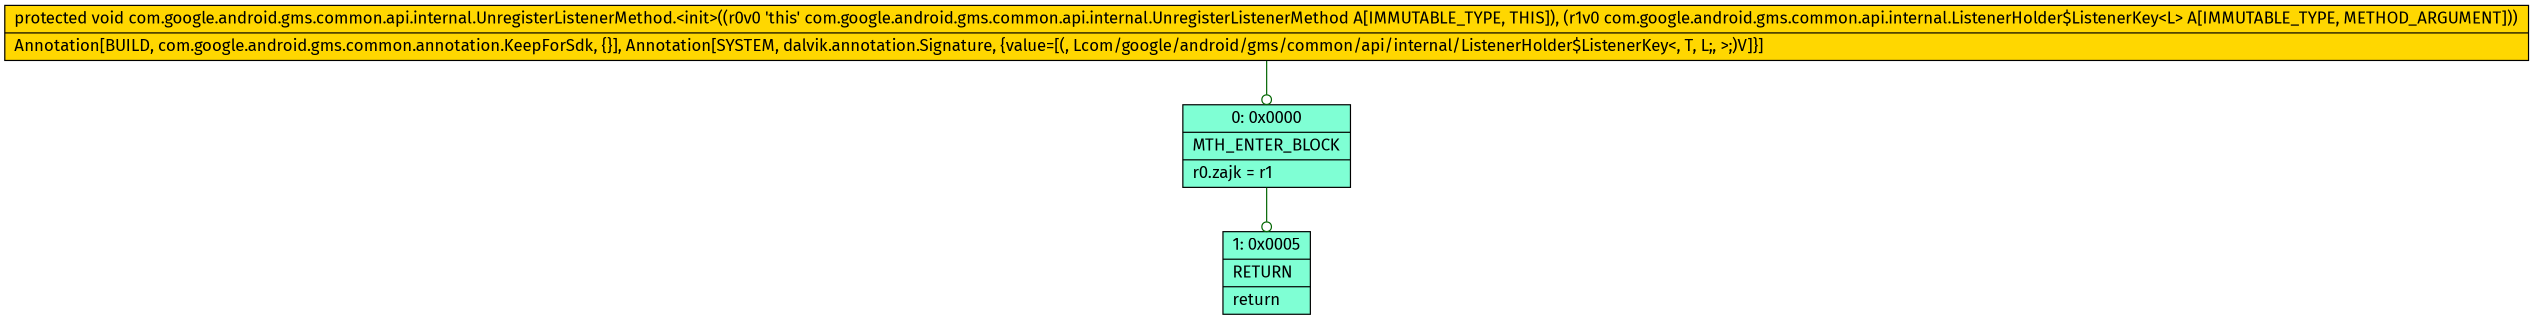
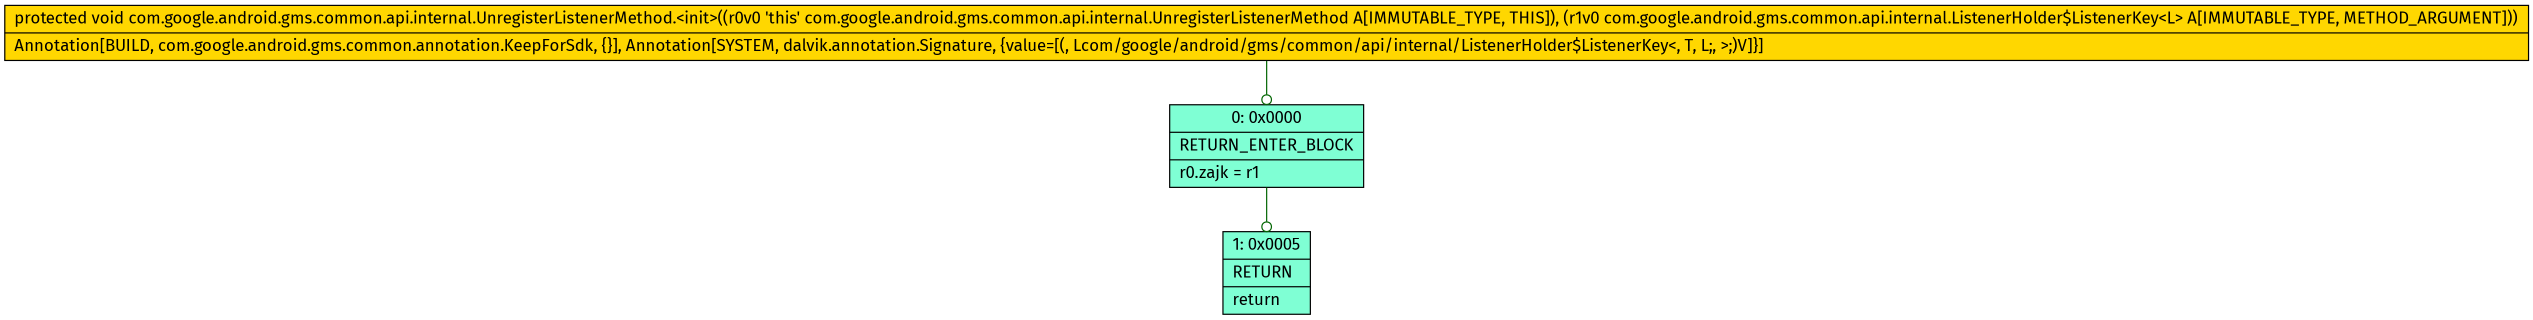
(1267, 145) -> (1267, 145)
